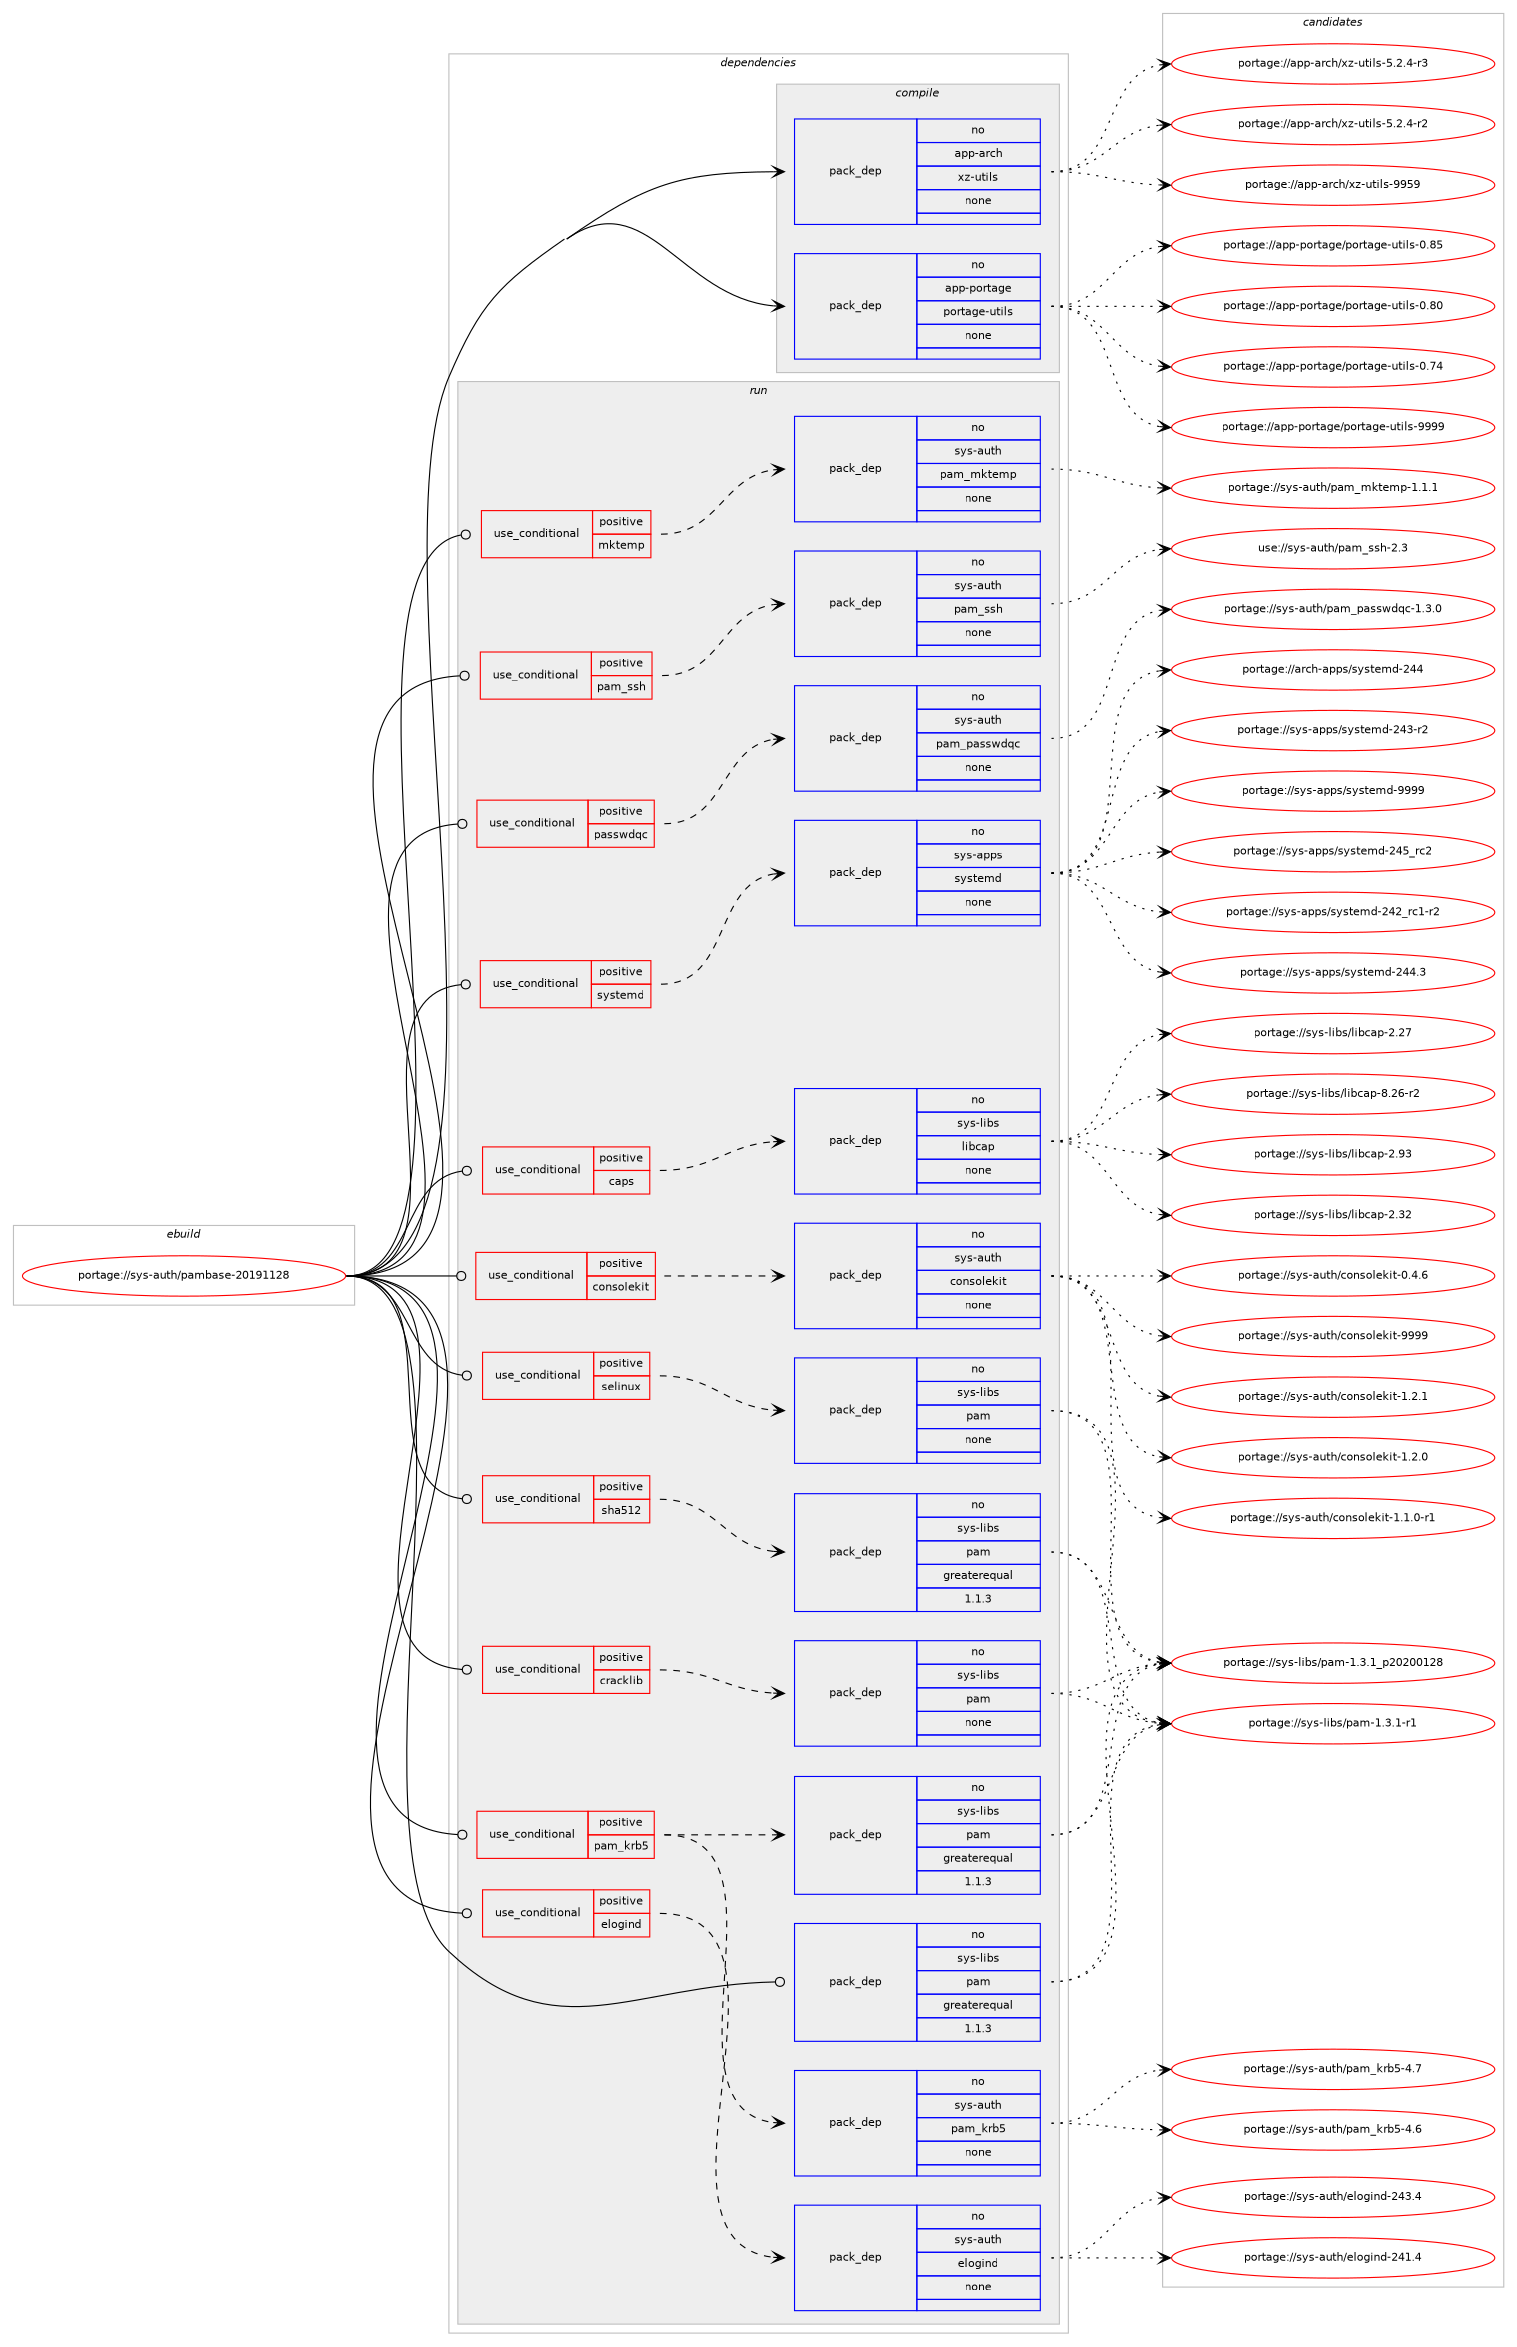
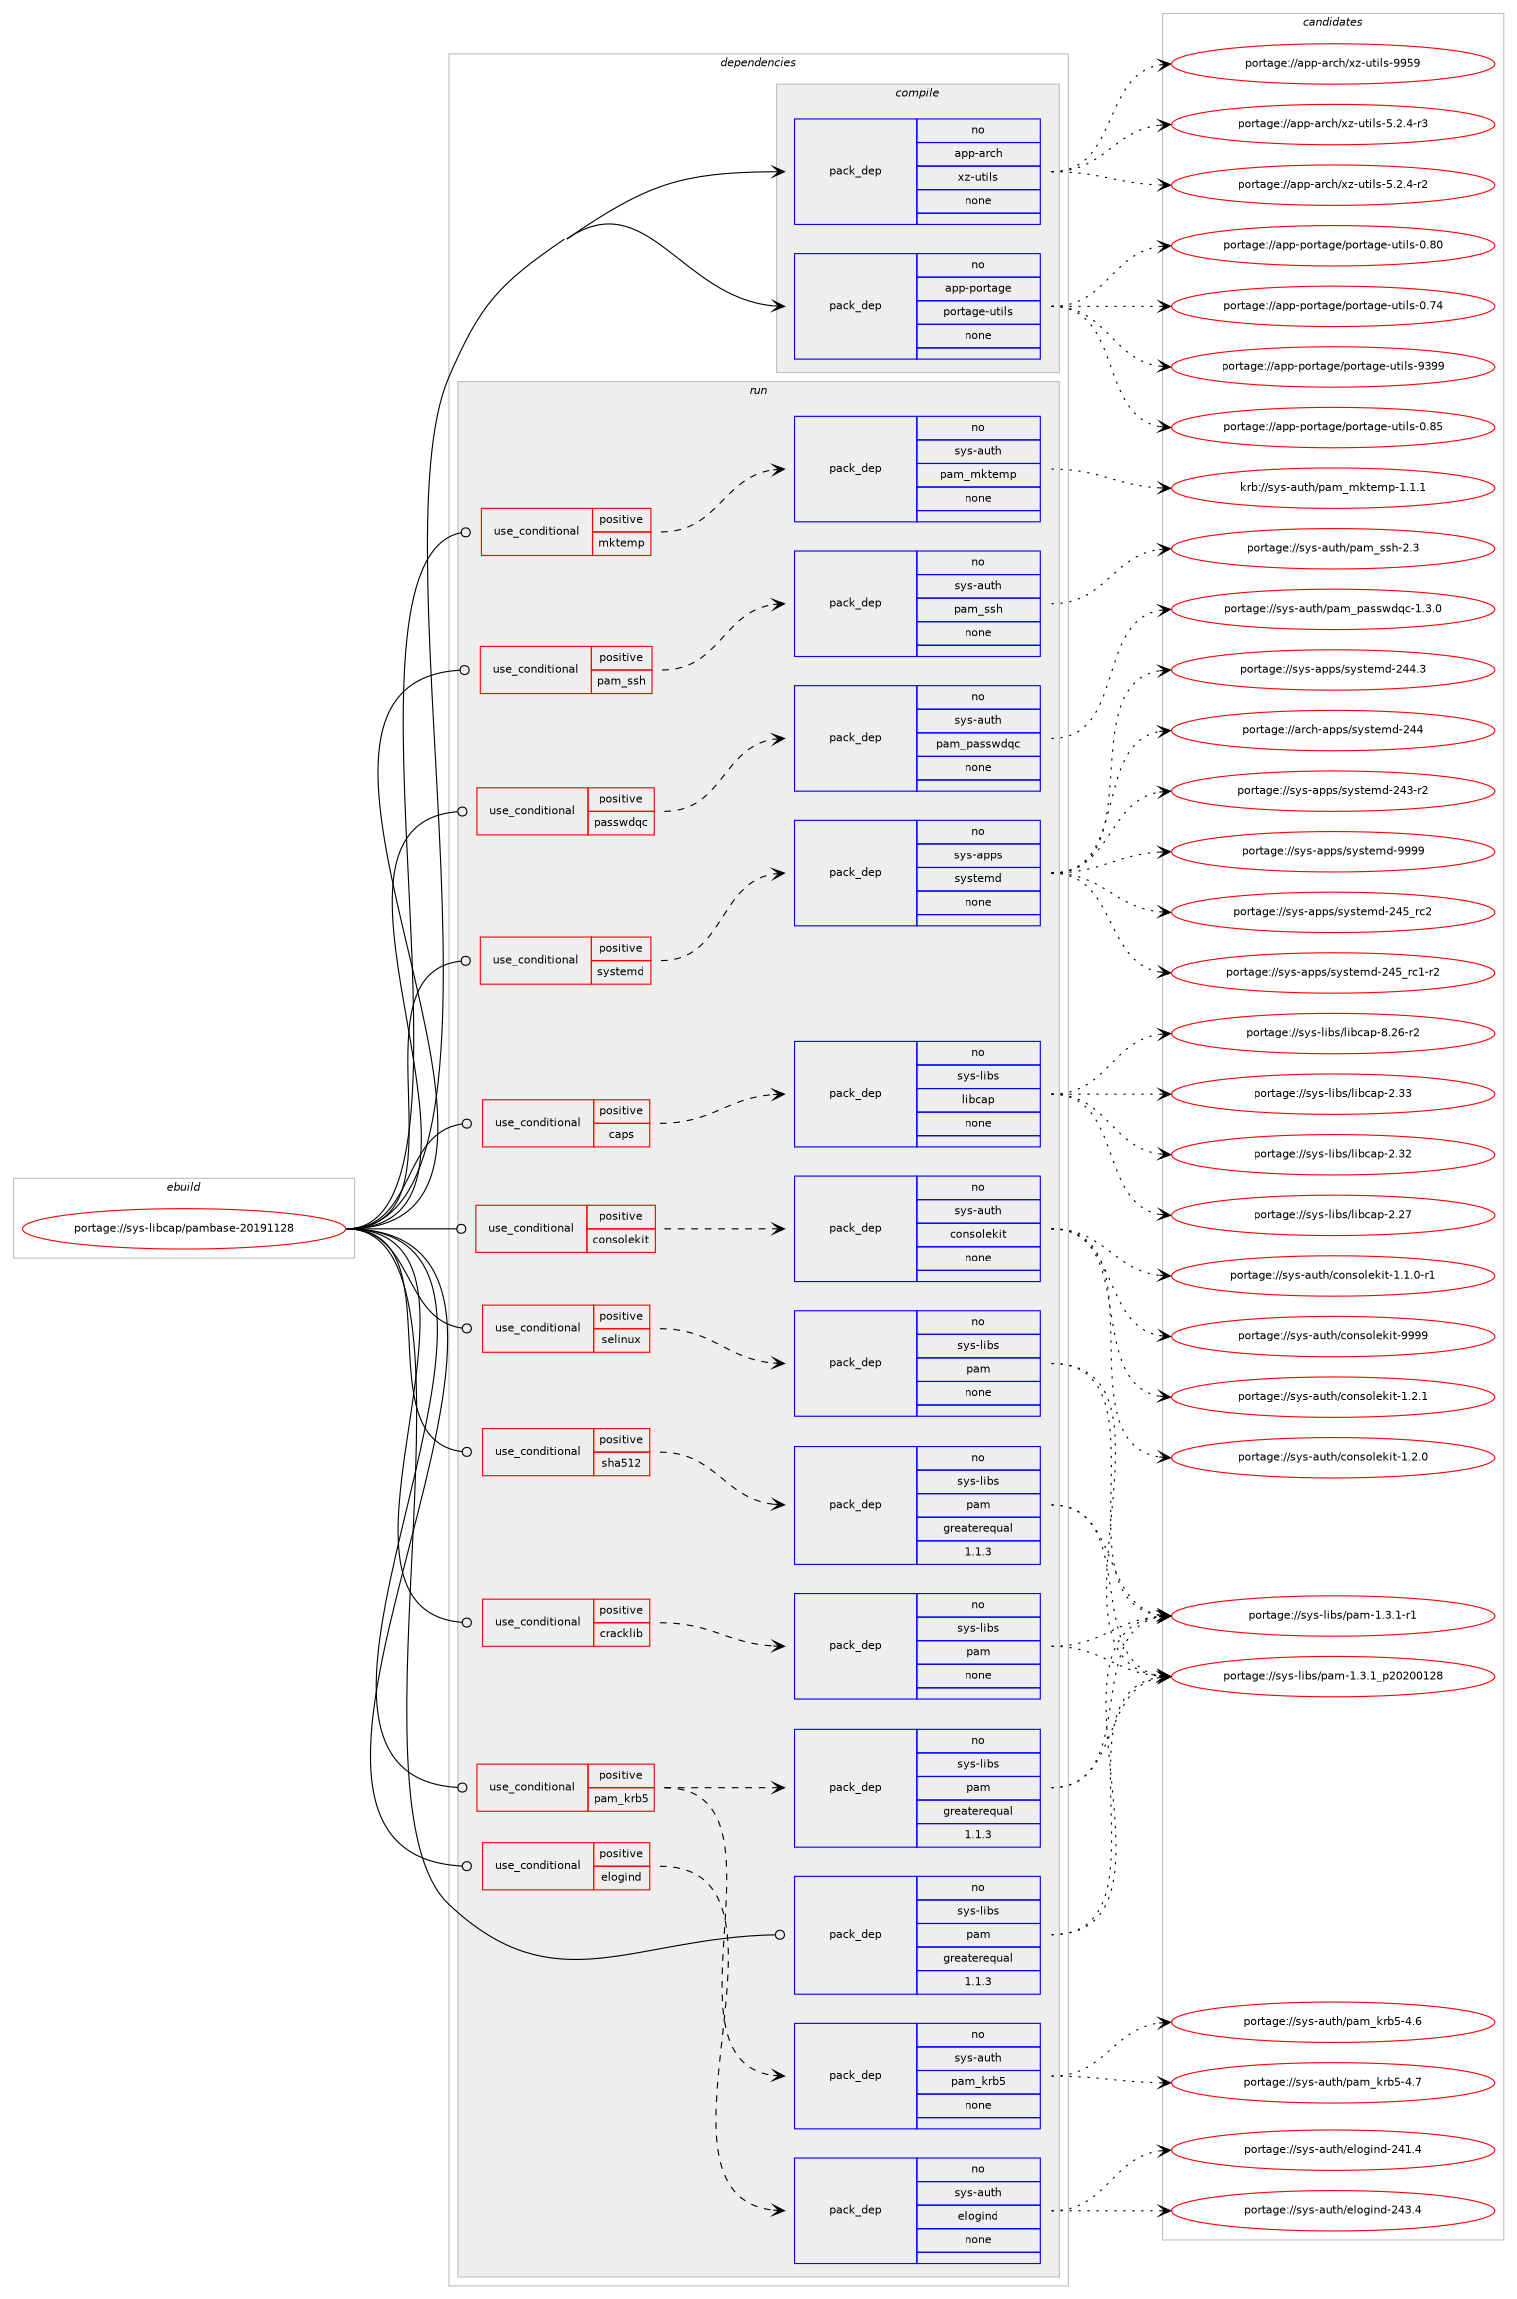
(1333, 428) -> (1333, 367)
(1333, 488) -> (1333, 488)
(1333, 549) -> (1333, 549)
(1333, 912) -> (1333, 973)
(1333, 1155) -> (1333, 1094)
(184, 1276) -> (184, 1229)
(1333, 1276) -> none
